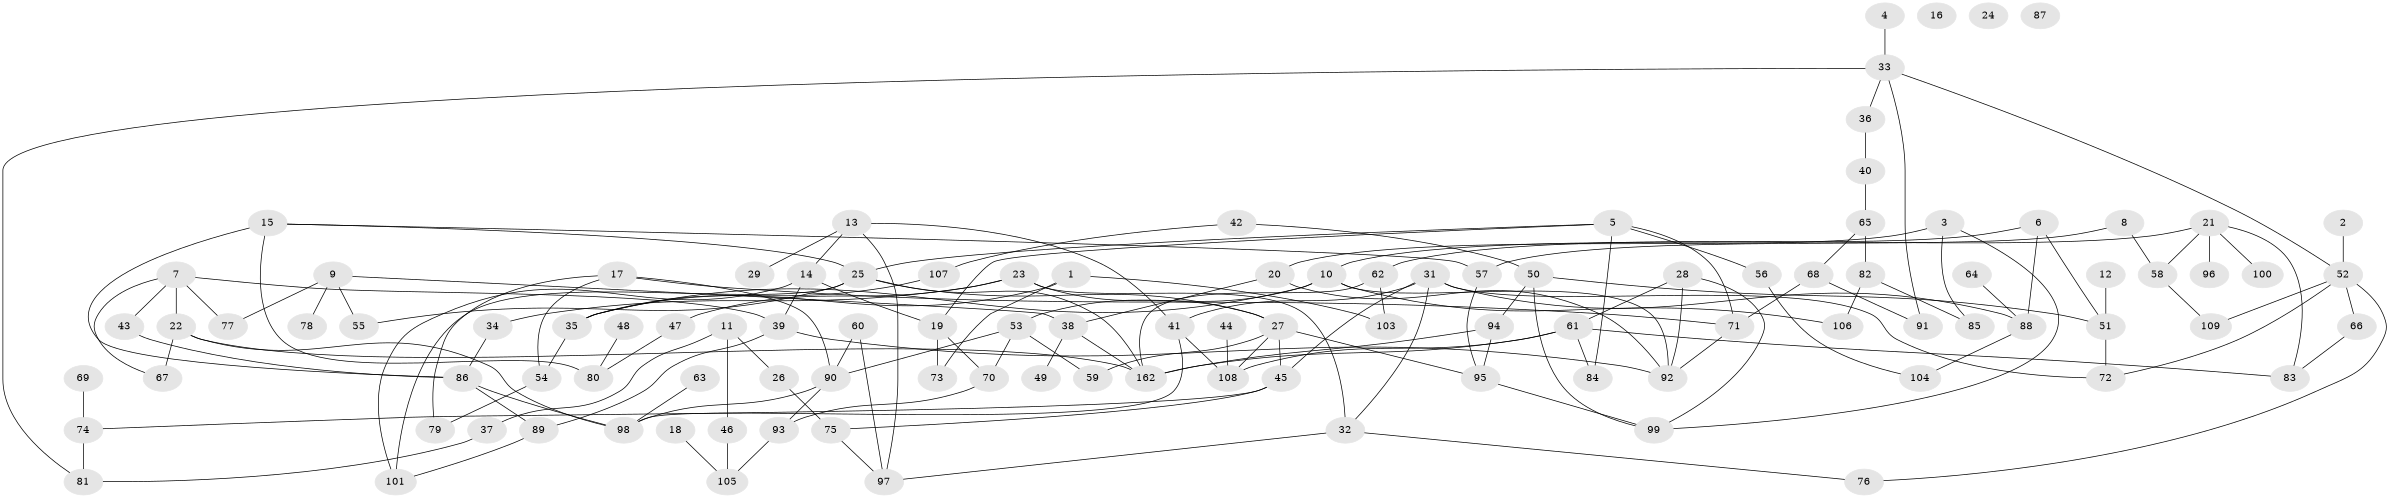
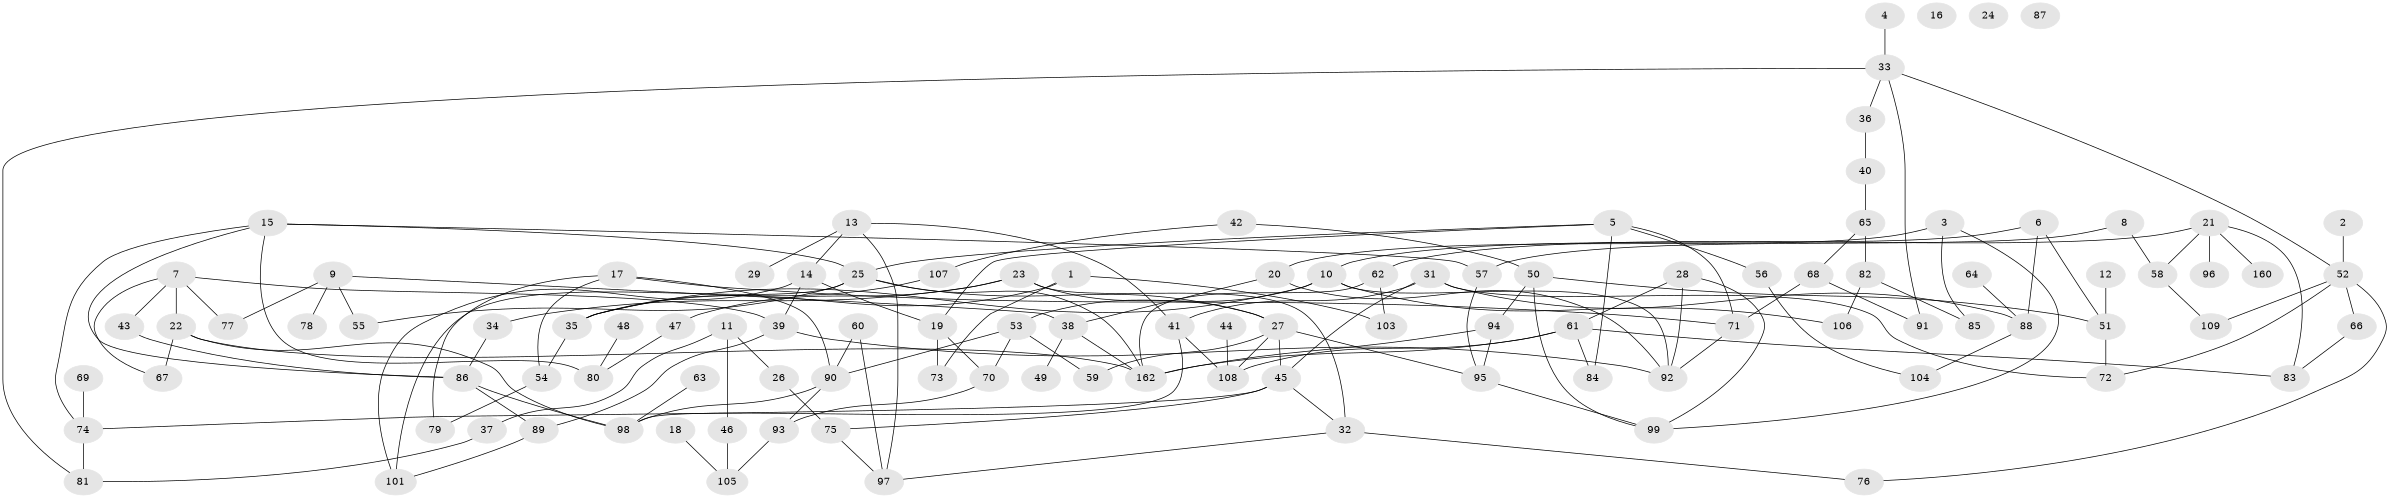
none -> (94, 270)
(2263, 275) -> (2263, 275)
(1401, 362) -> (1313, 404)
